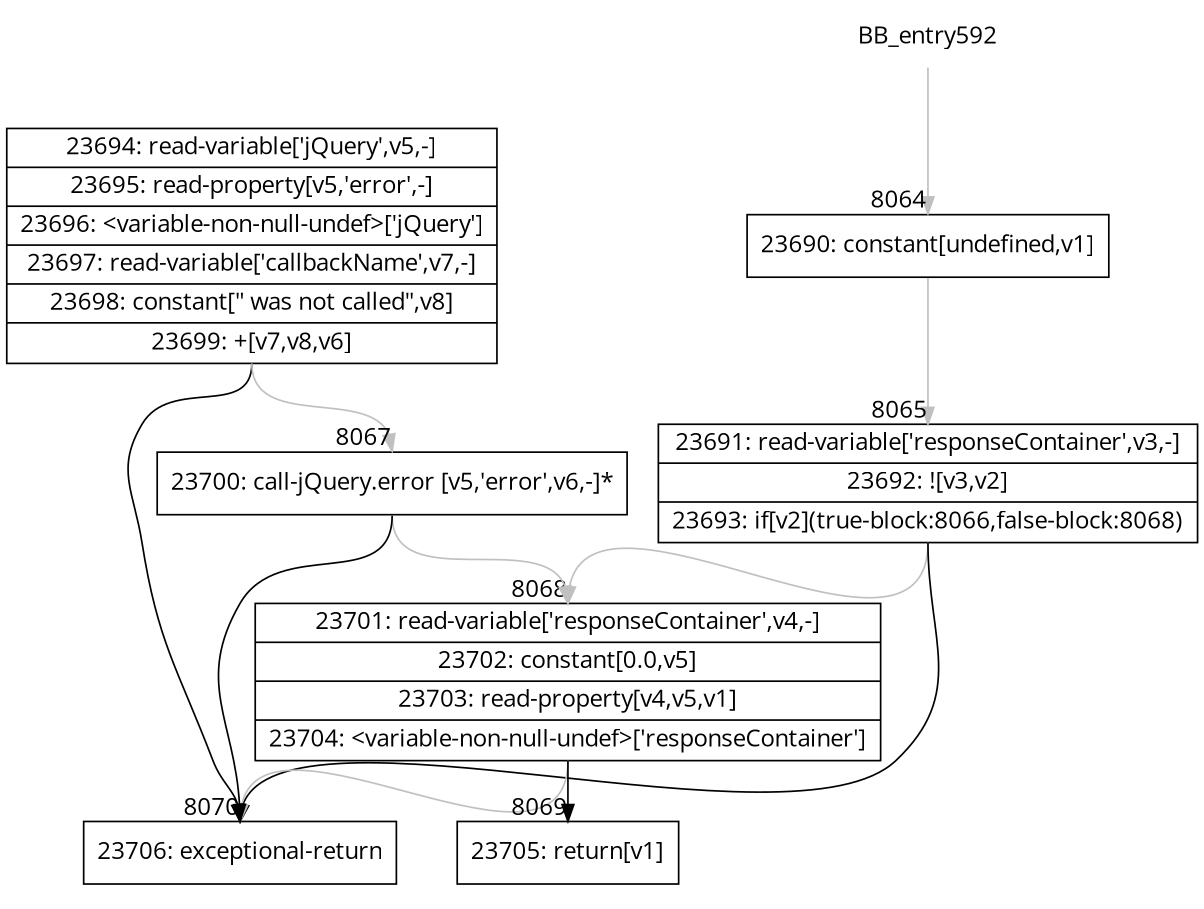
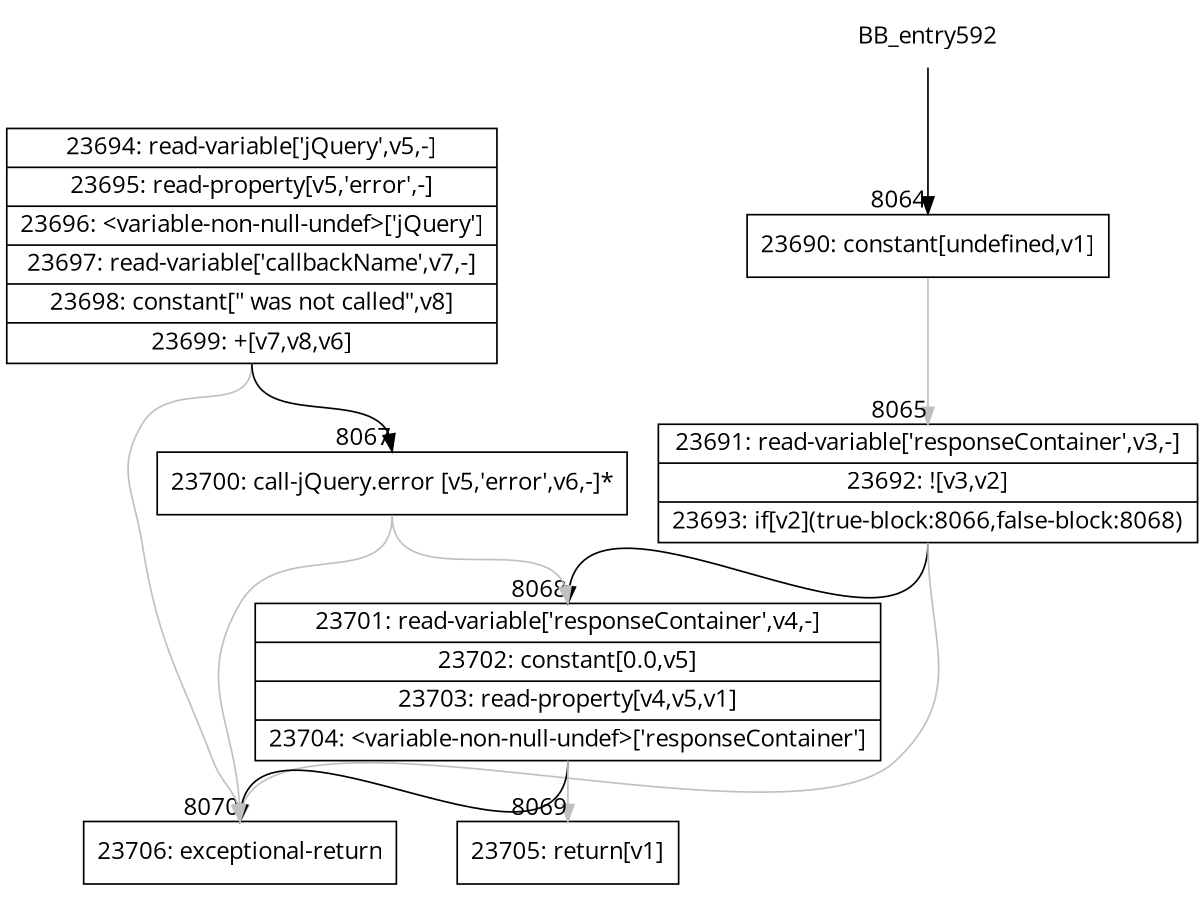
(928, 132) -> (928, 132)
(314, 406) -> (314, 406)
(144, 553) -> (144, 553)
(756, 575) -> (756, 575)
(237, 611) -> (237, 611)
(681, 788) -> (681, 788)
(568, 792) -> (568, 792)
(412, 793) -> (412, 793)
